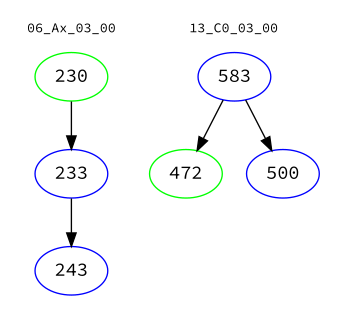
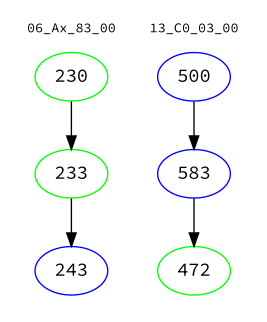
(72, 29) -> (72, 29)
(256, 119) -> (194, 119)
(71, 174) -> (71, 174)
